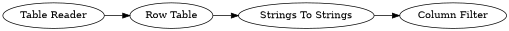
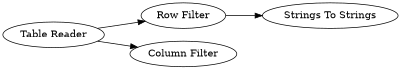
(171, 16) -> (183, 16)
(383, 16) -> (114, 44)
